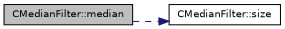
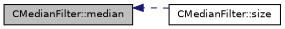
(146, 22) -> (156, 8)
